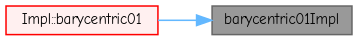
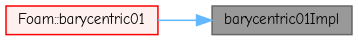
(82, 20) -> (82, 20)
